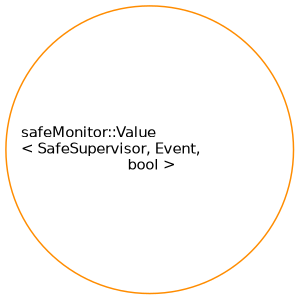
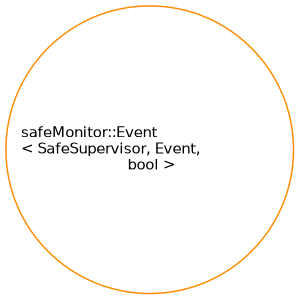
(150, 150) -> (150, 150)
